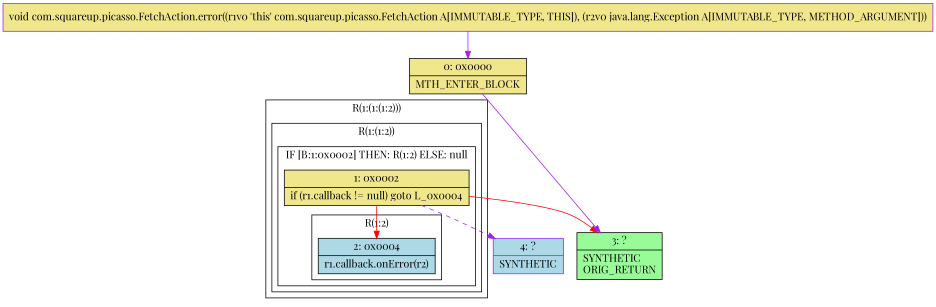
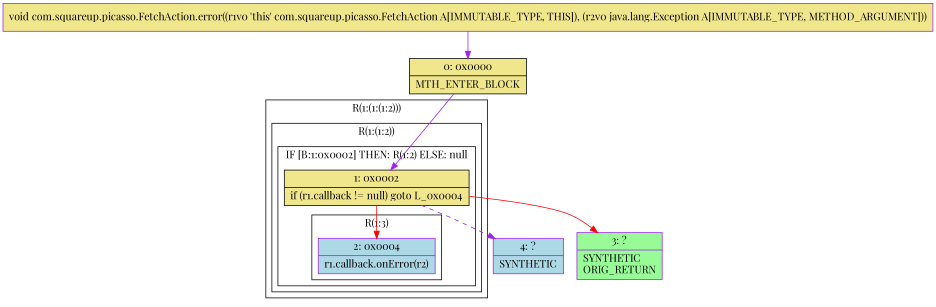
(539, 160) -> (425, 129)
(377, 224) -> (377, 224)
(377, 256) -> (377, 256)
(620, 256) -> (620, 256)
